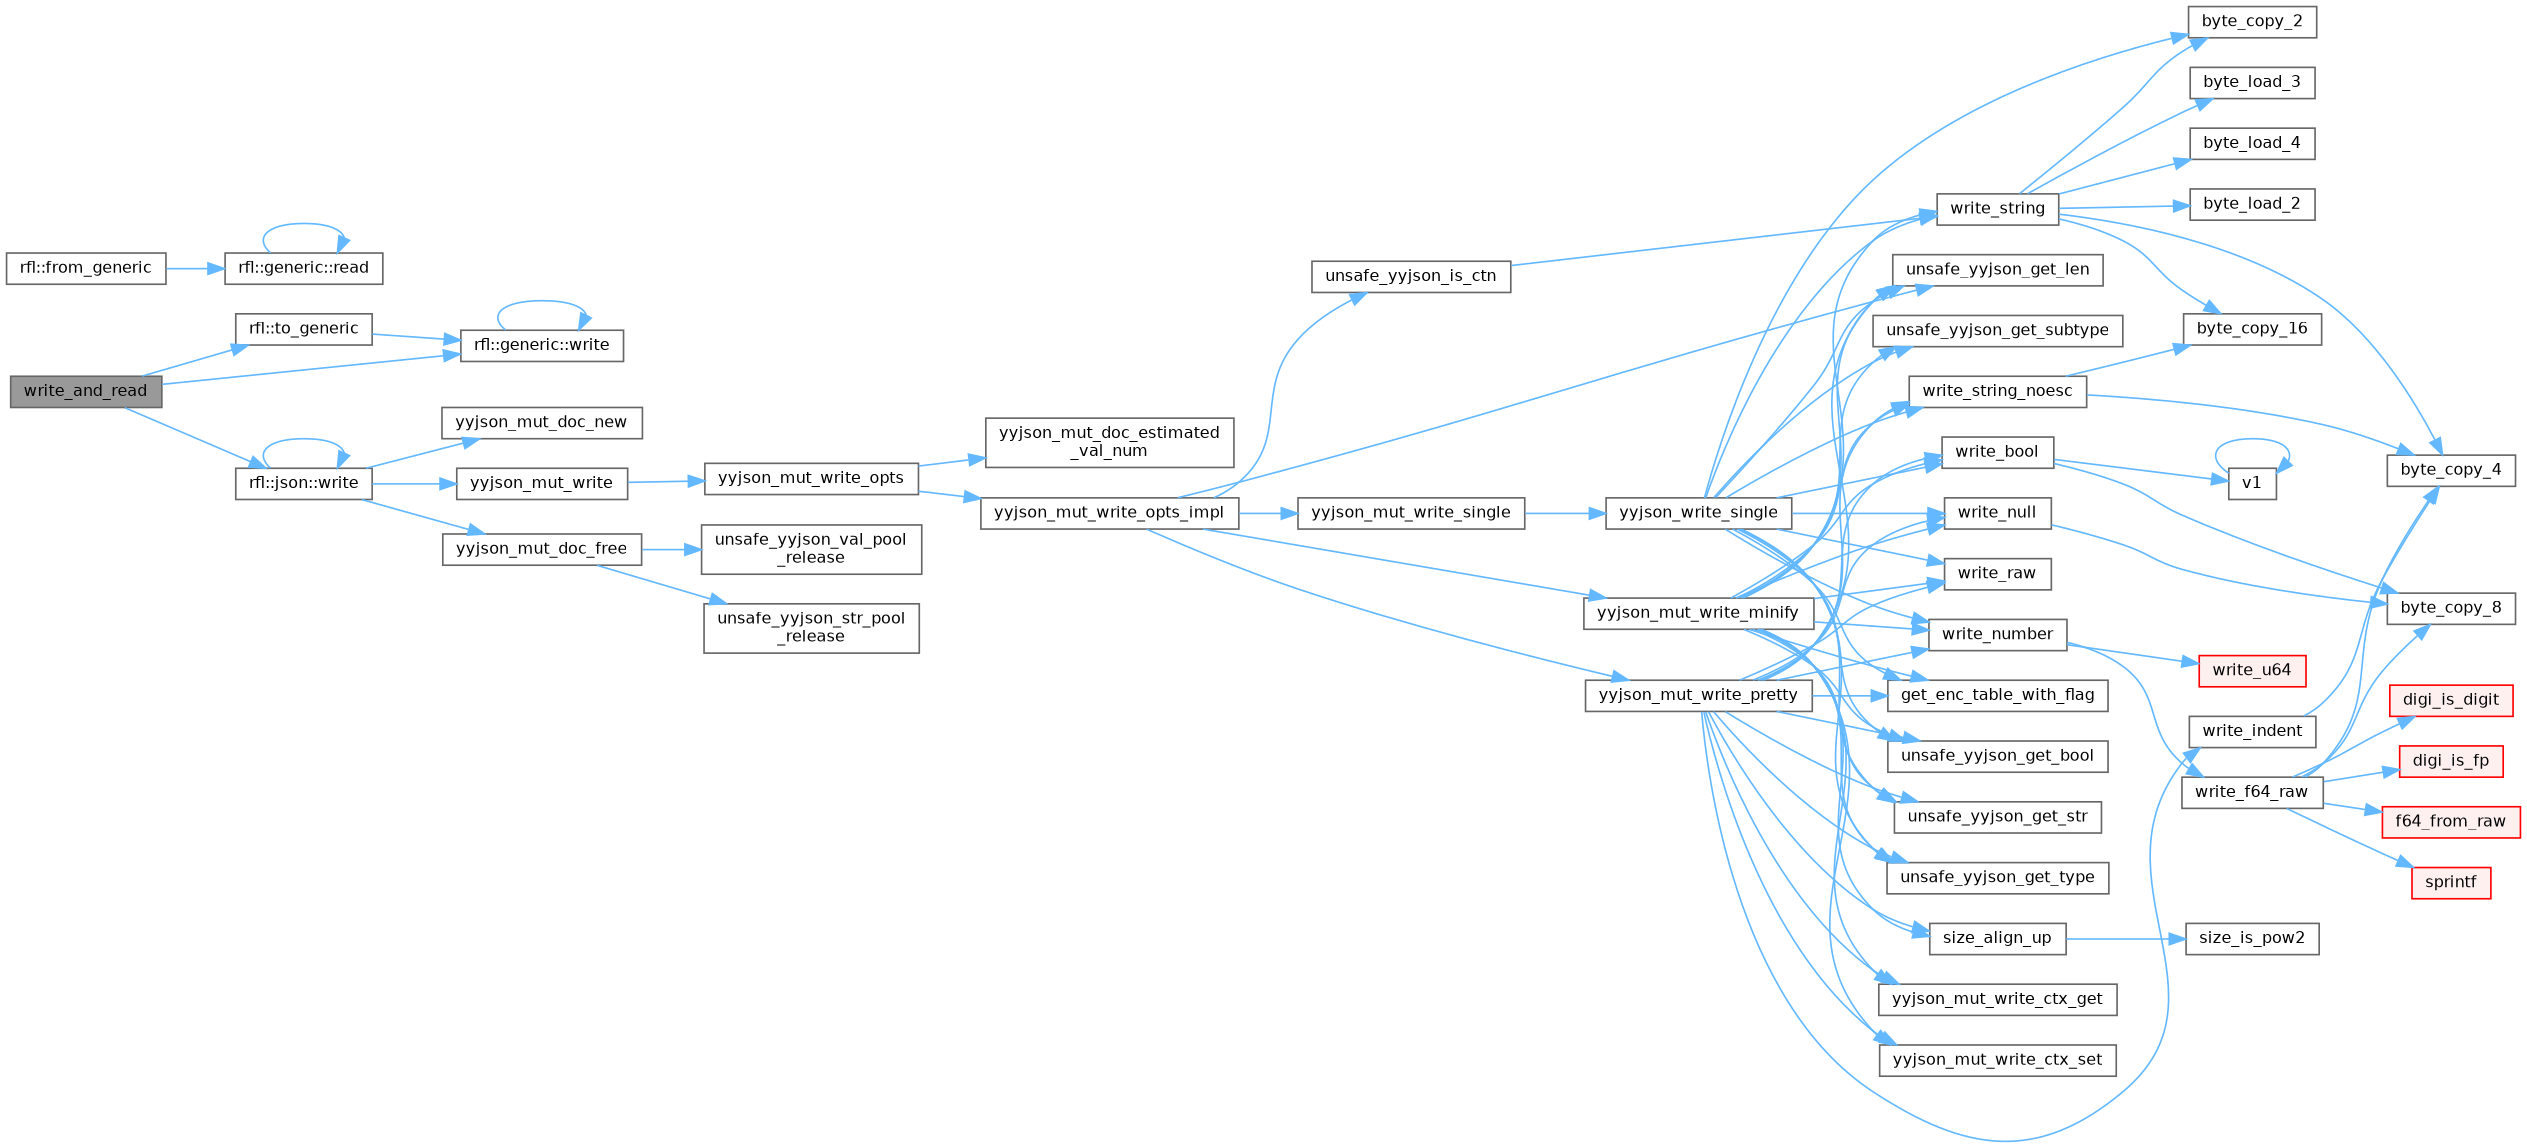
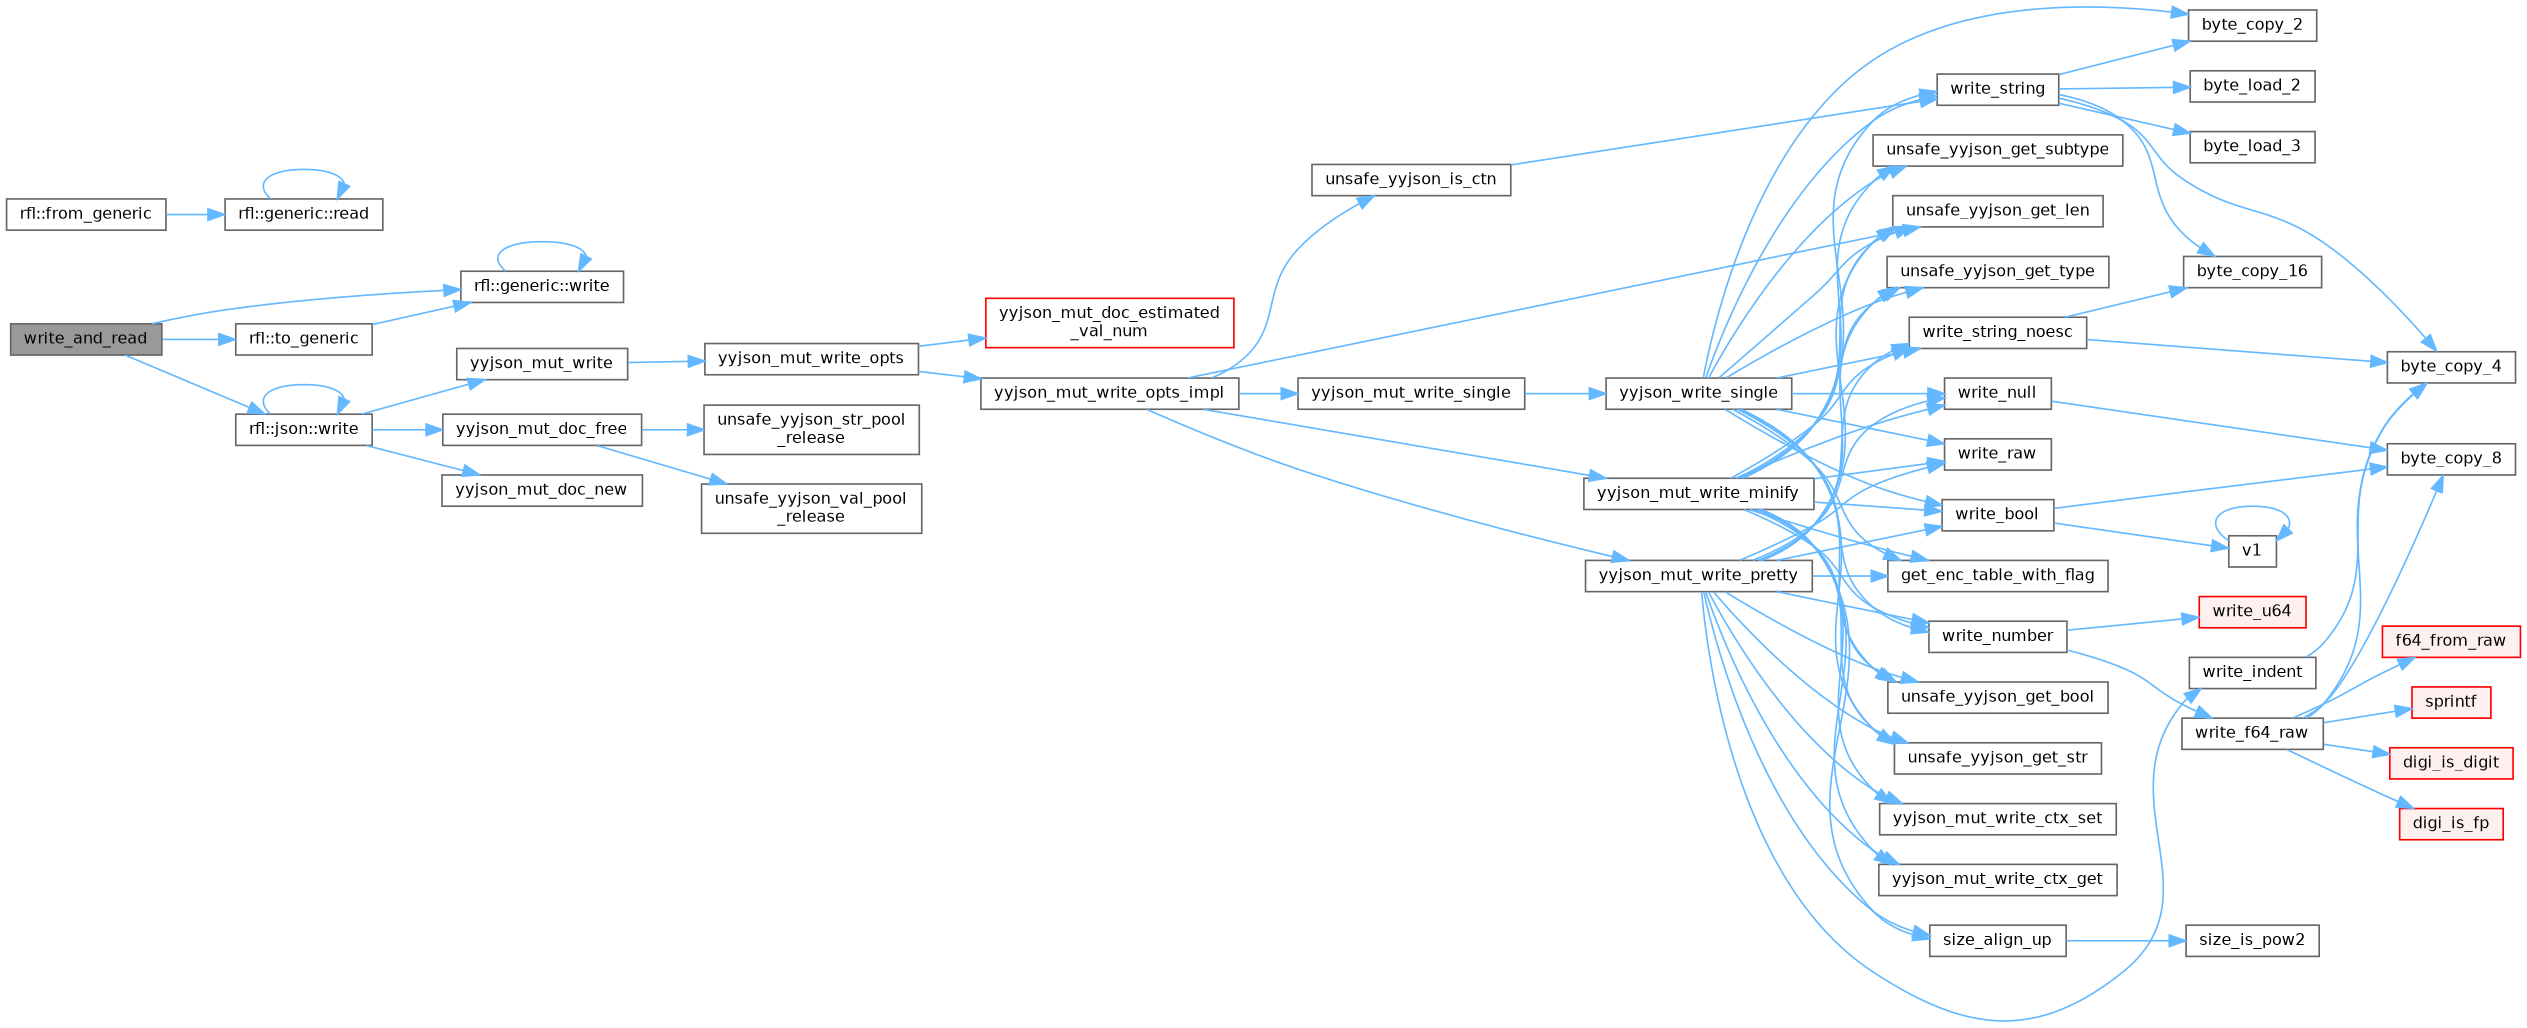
(2253, 144) -> none
(1110, 443) -> (1110, 323)
